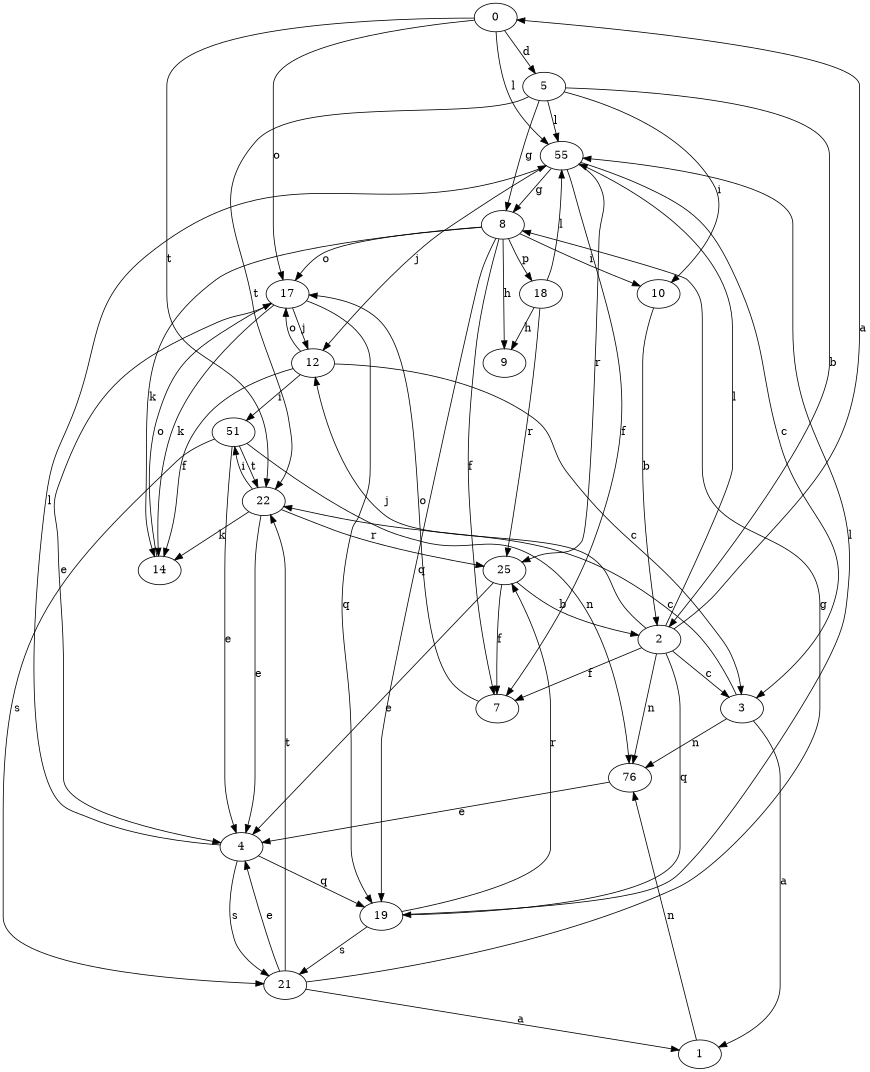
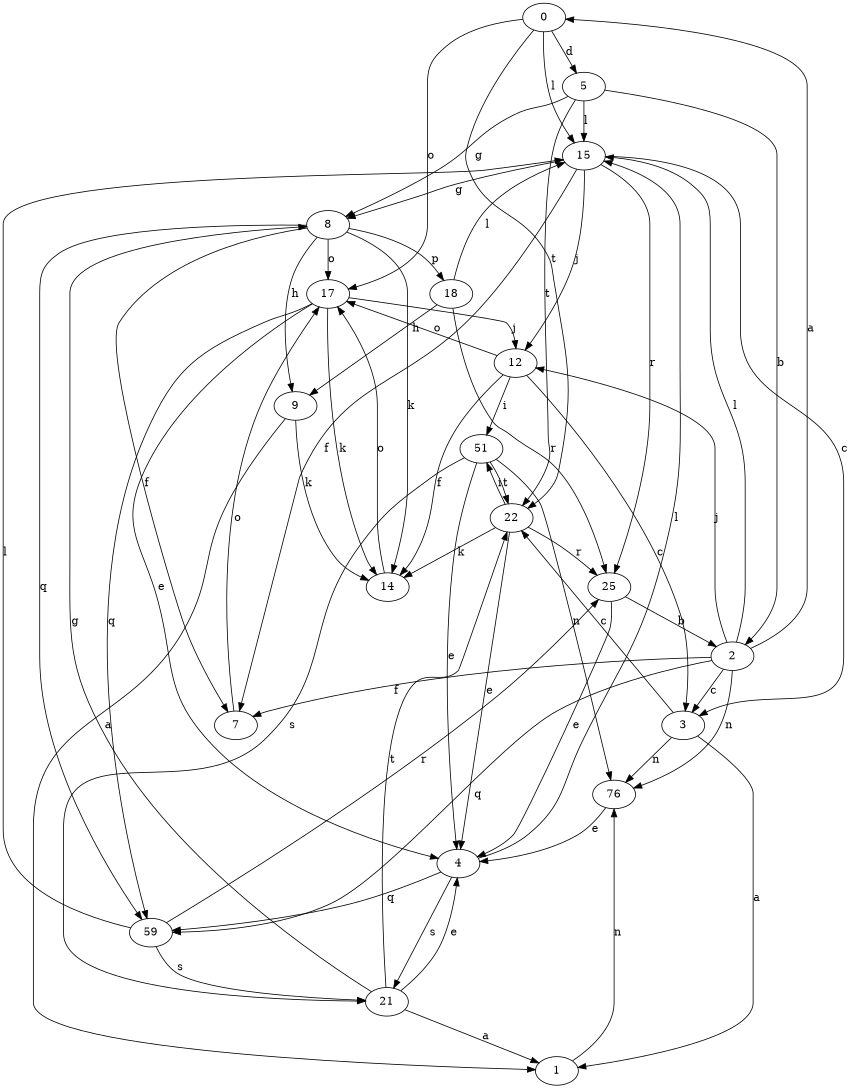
(562, 156) -> (584, 156)
(659, 294) -> none
none -> (310, 508)
(497, 635) -> none
(381, 916) -> (151, 933)
none -> (33, 920)
